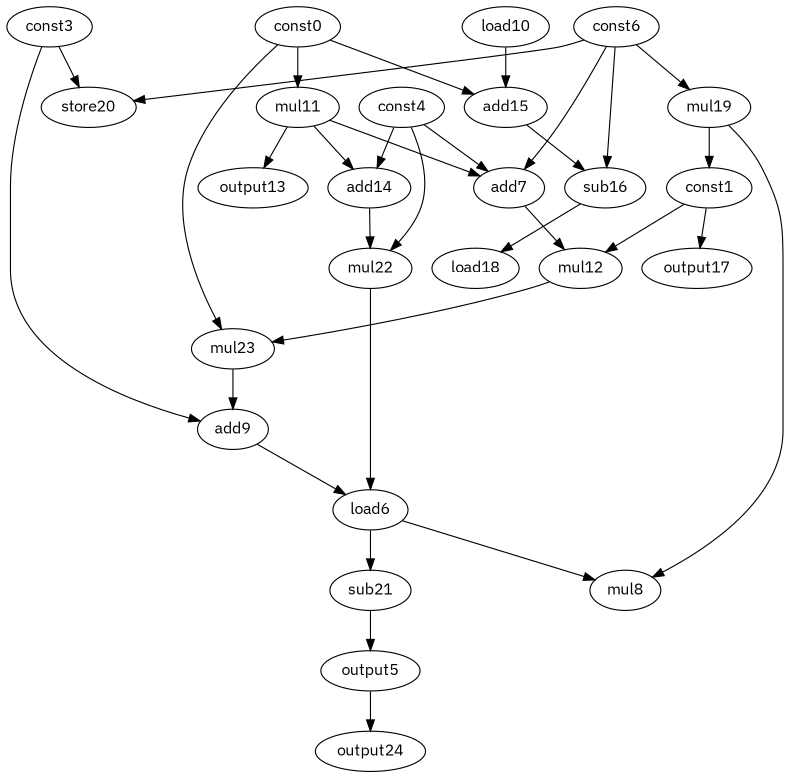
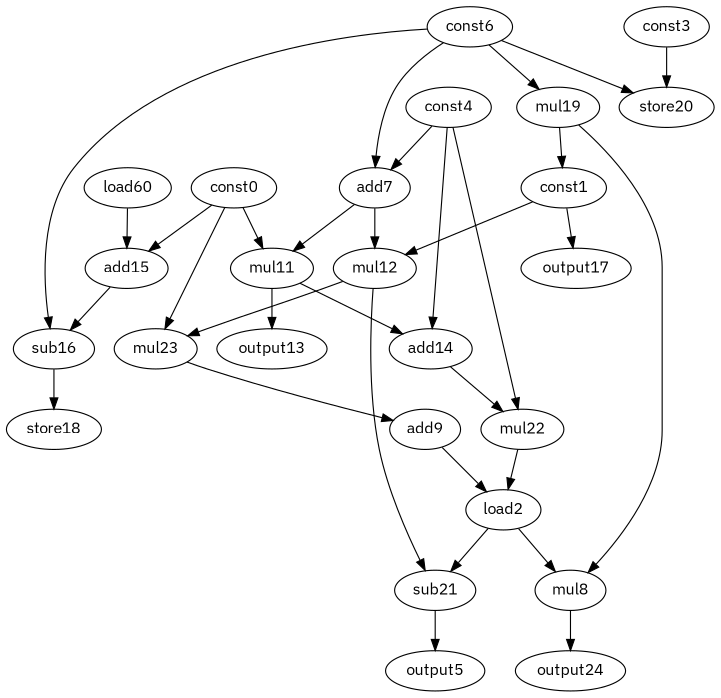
(506, 27) -> (128, 188)
(400, 146) -> (328, 224)
(476, 268) -> (54, 429)
(12, 280) -> none
none -> (376, 428)
(370, 510) -> (503, 510)
(370, 706) -> (570, 625)
